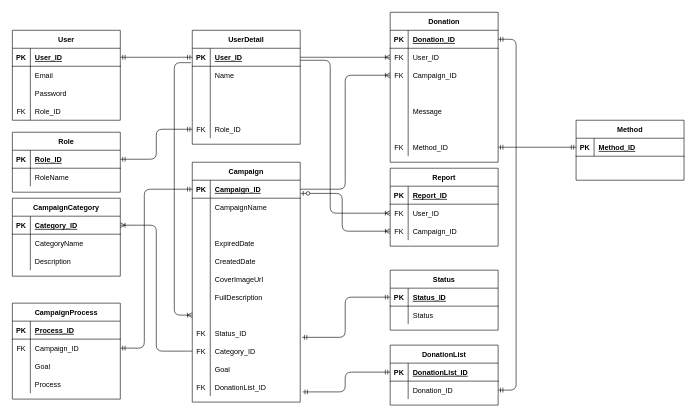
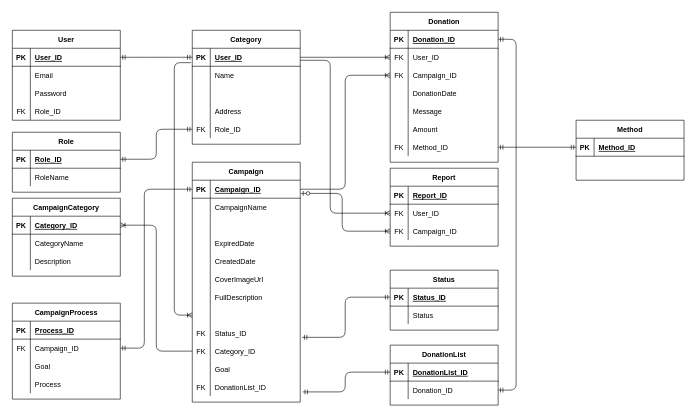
(246, 40) -> (246, 40)
none -> (453, 93)
none -> (255, 111)
none -> (453, 129)
